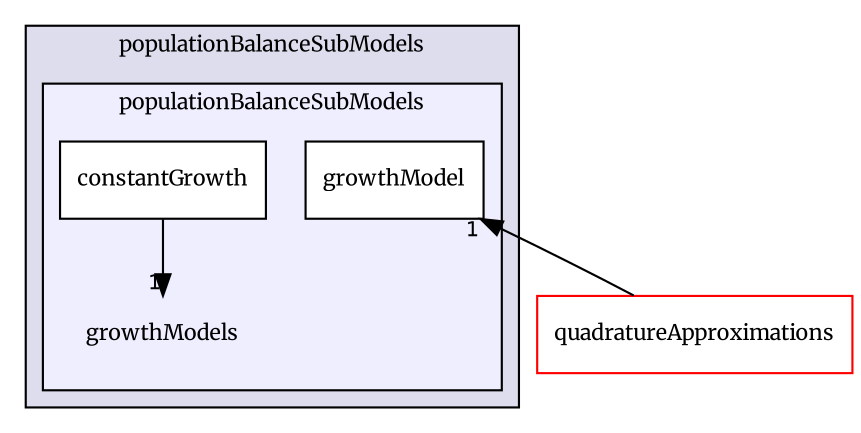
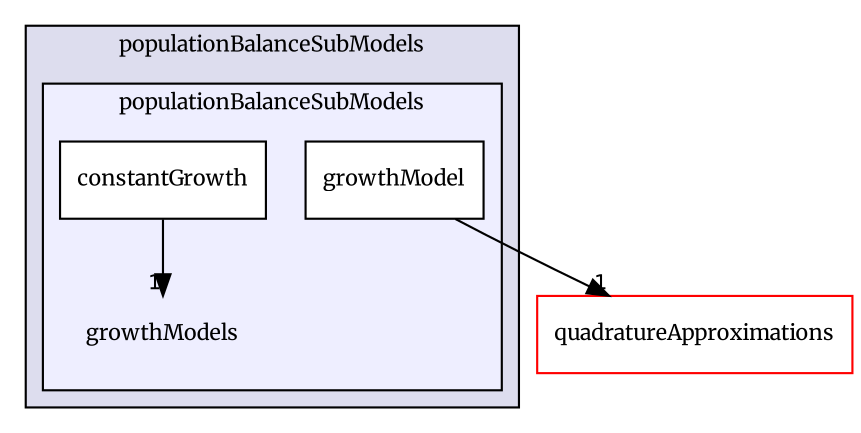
(567, 261) -> (532, 258)
